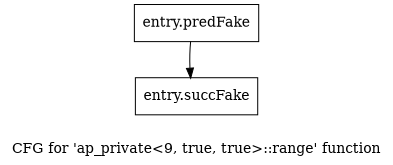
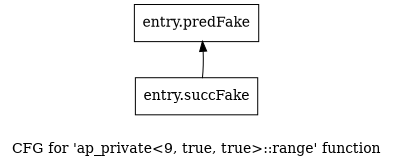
(190, 55) -> (203, 65)
